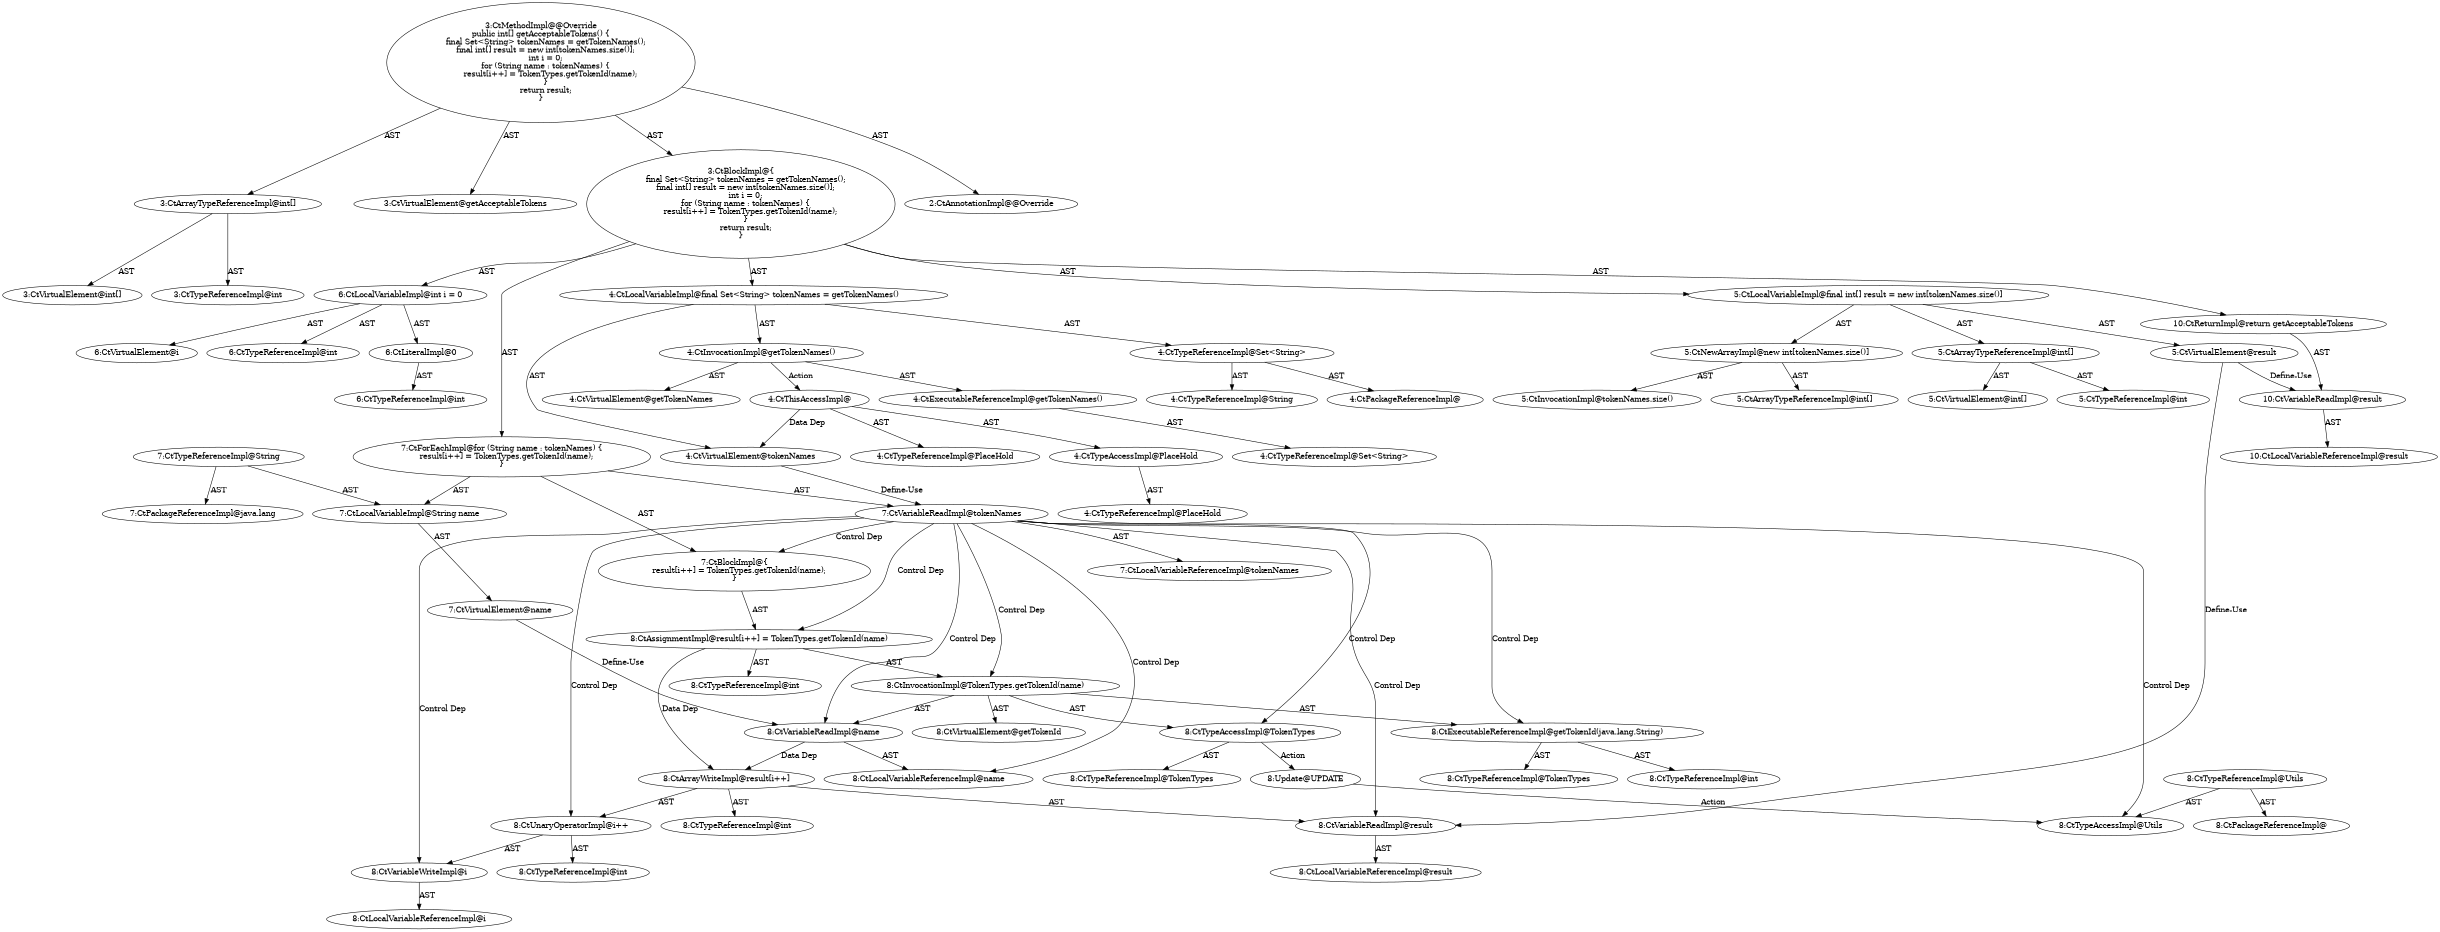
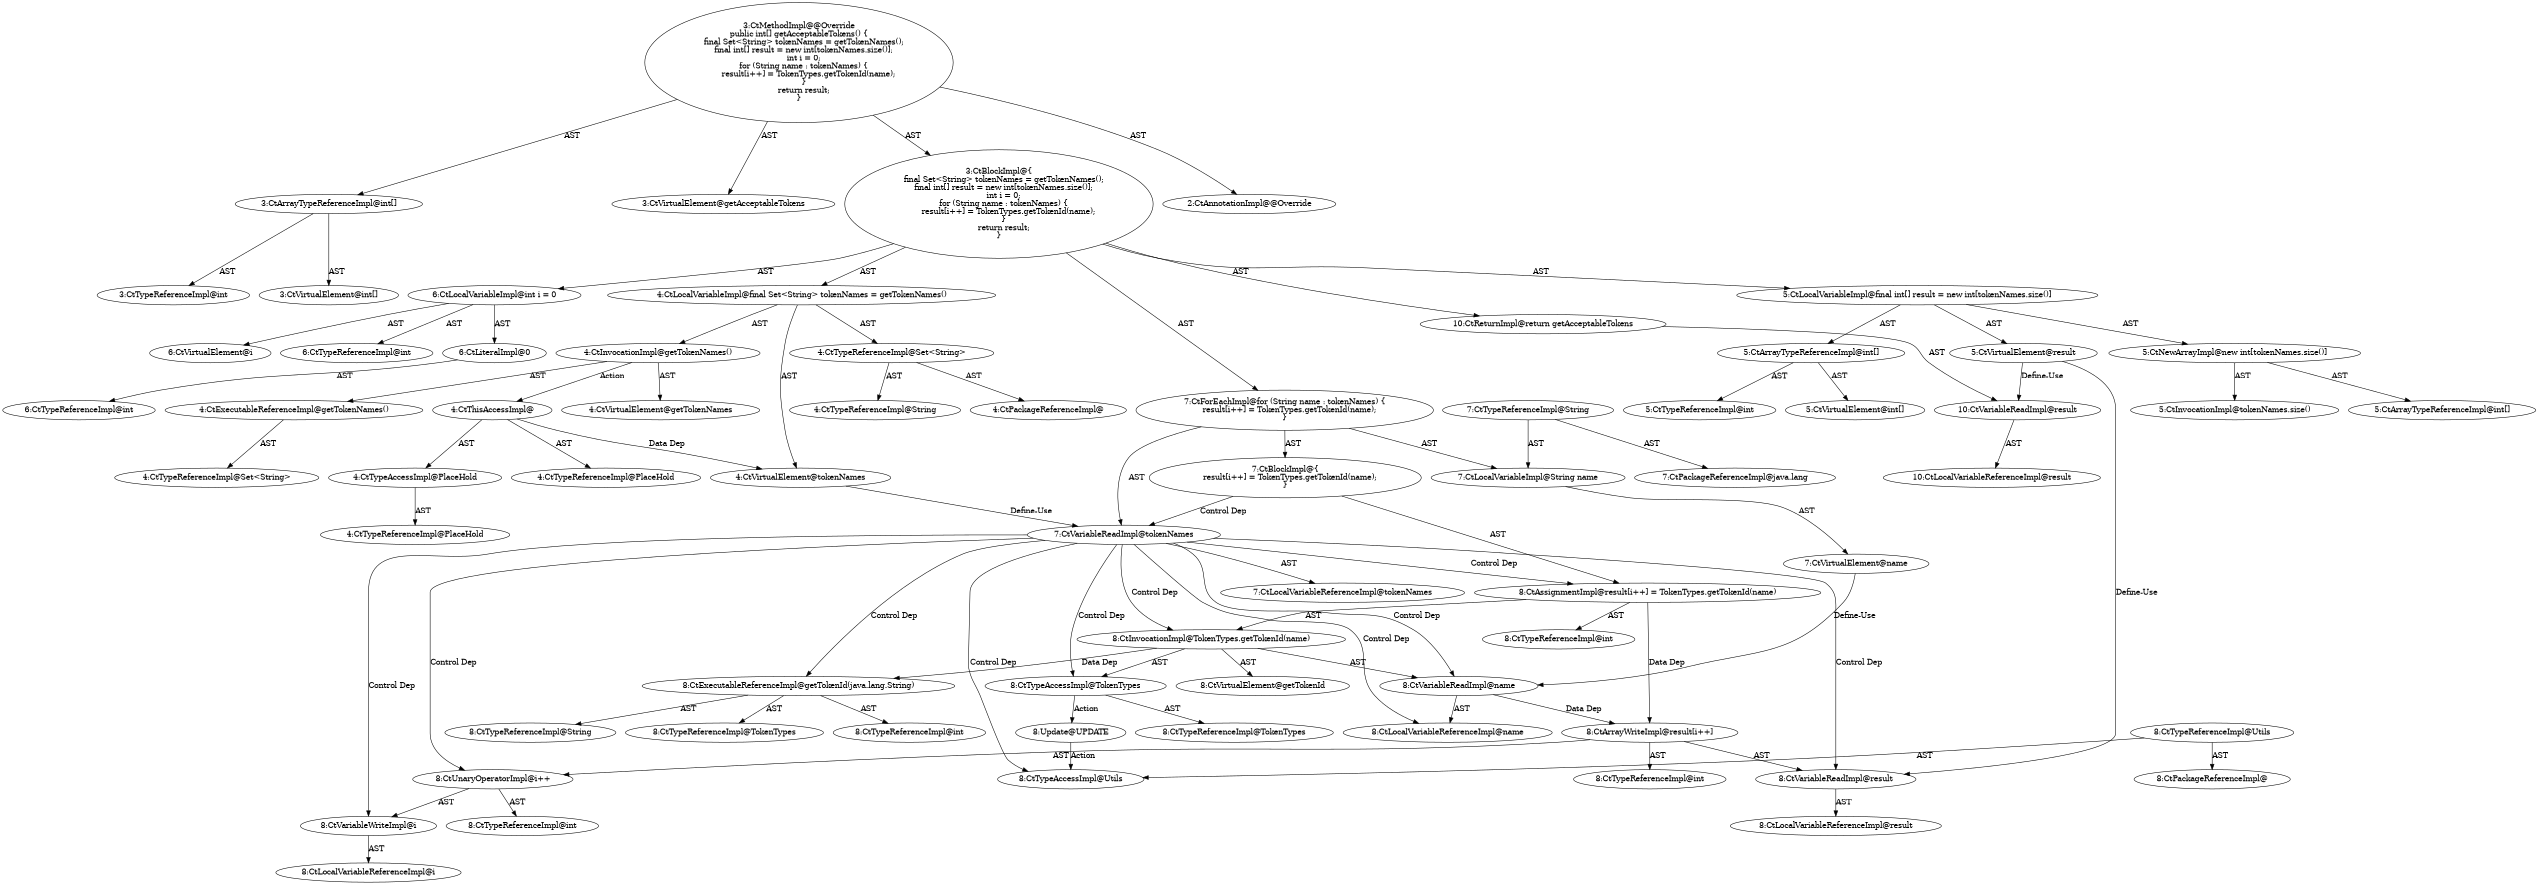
(838, 533) -> (1194, 510)
(1307, 709) -> (1099, 663)
none -> (530, 733)
